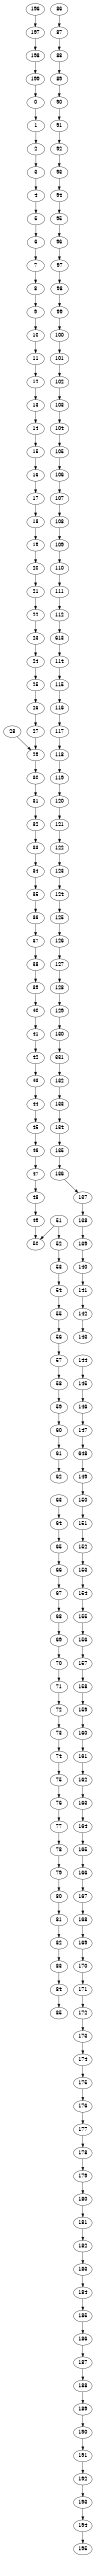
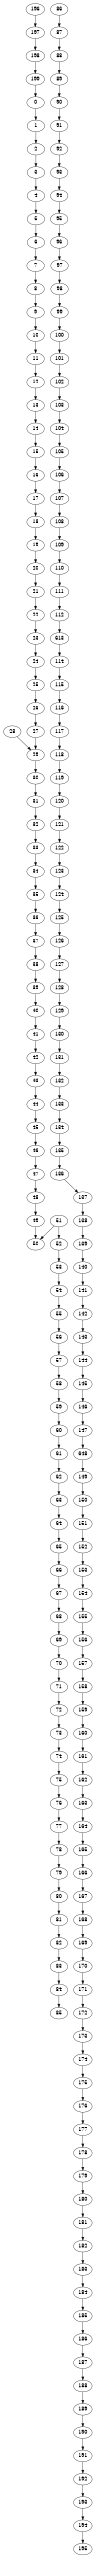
(60, 1058) -> (60, 1058)
none -> (83, 1348)
none -> (59, 1487)
